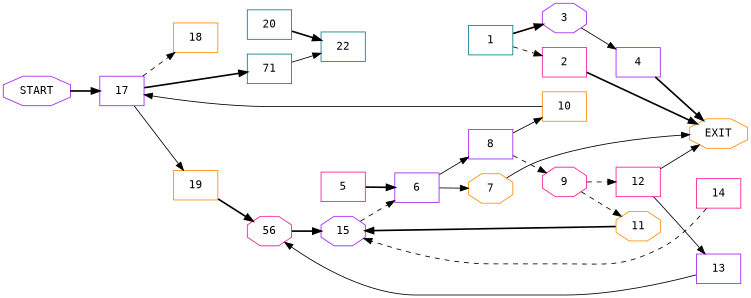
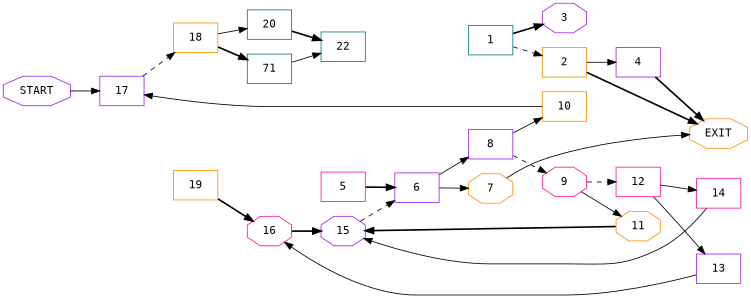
none -> (229, 32)
(595, 36) -> (597, 62)
(564, 62) -> (564, 62)
(192, 81) -> (229, 52)
(81, 91) -> (81, 91)
(156, 135) -> none
(676, 159) -> (674, 187)
(598, 202) -> (598, 202)
(269, 231) -> (269, 231)
(547, 264) -> (547, 264)
